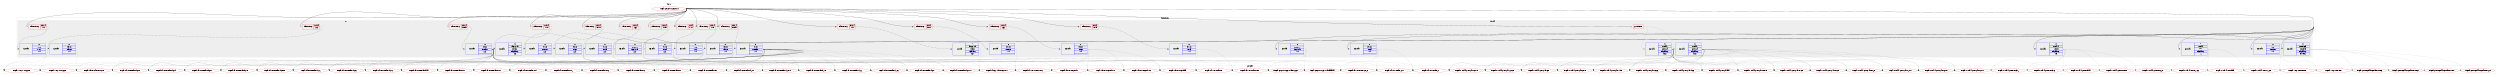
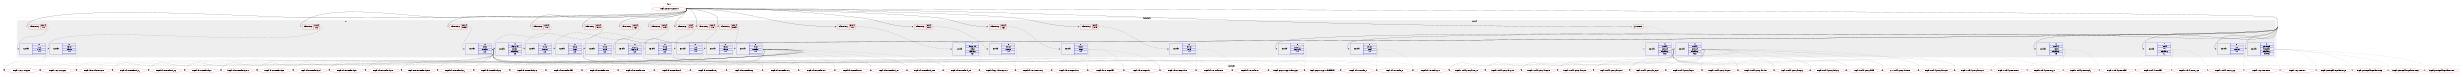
(274, 71) -> (419, 71)
(1358, 71) -> (1394, 71)
(1755, 71) -> (1900, 71)
(2044, 71) -> none
